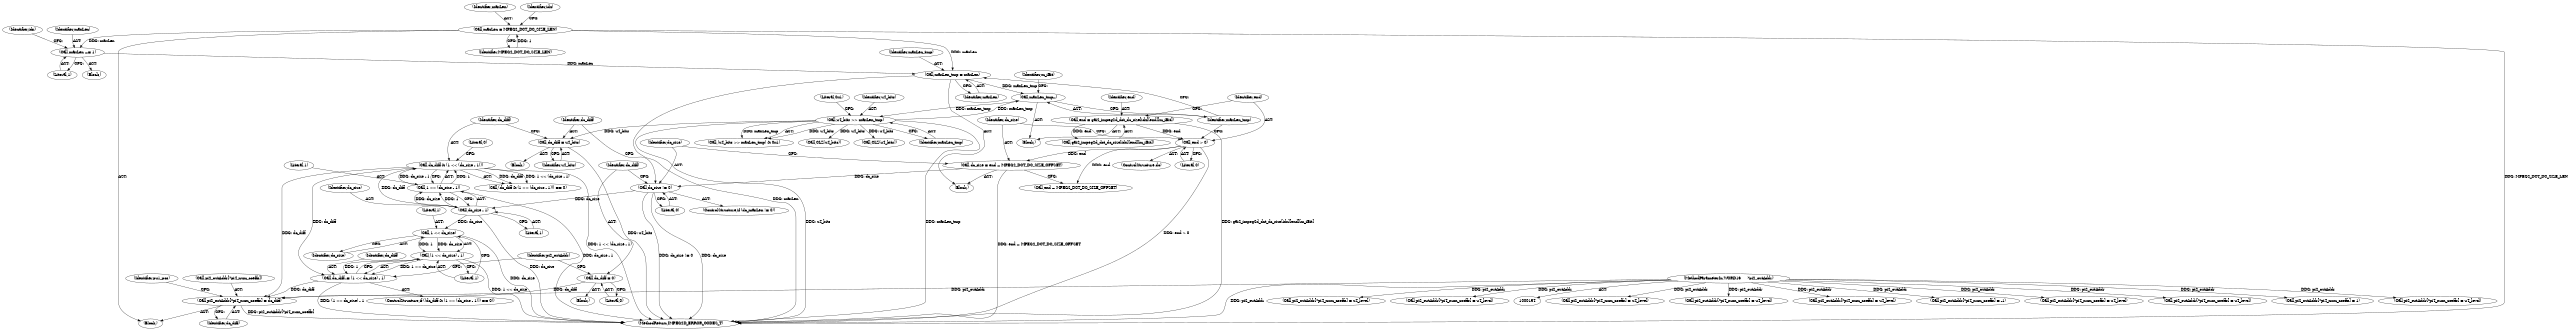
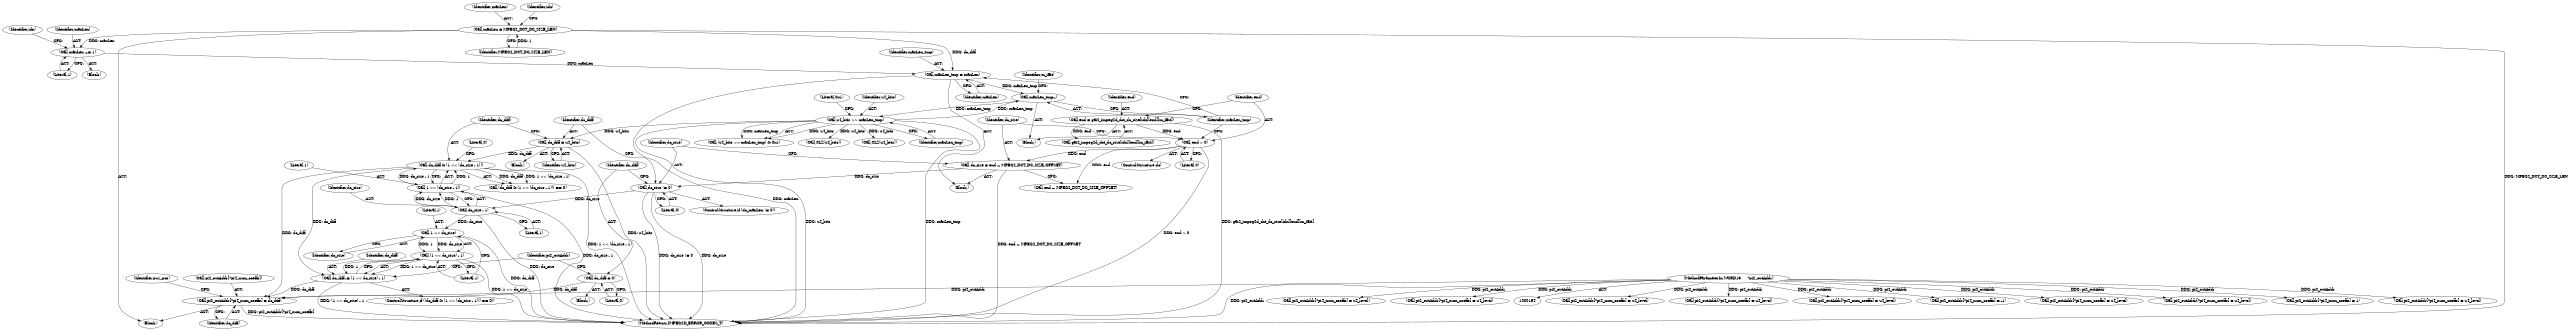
(964, 52) -> (964, 52)
(394, 200) -> (505, 153)
(522, 278) -> (522, 278)
